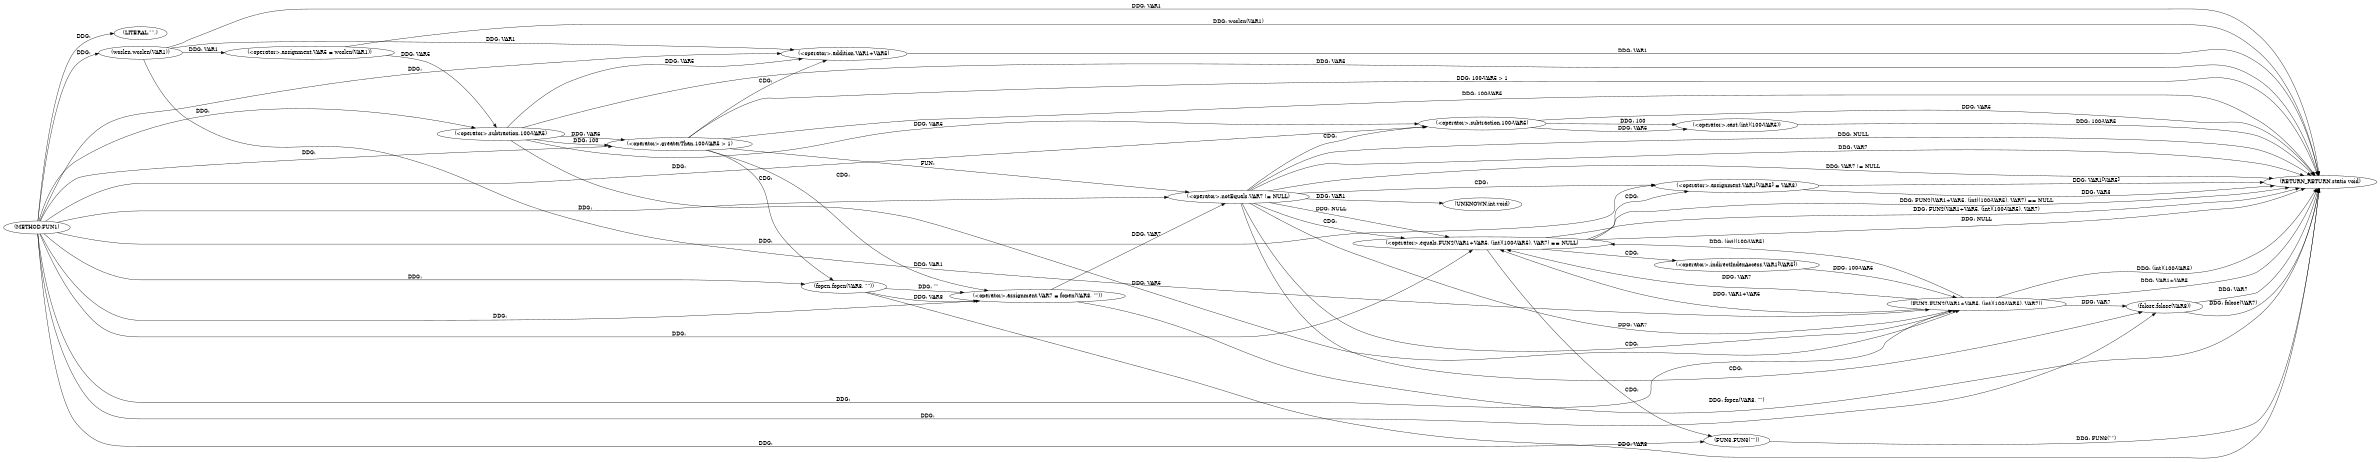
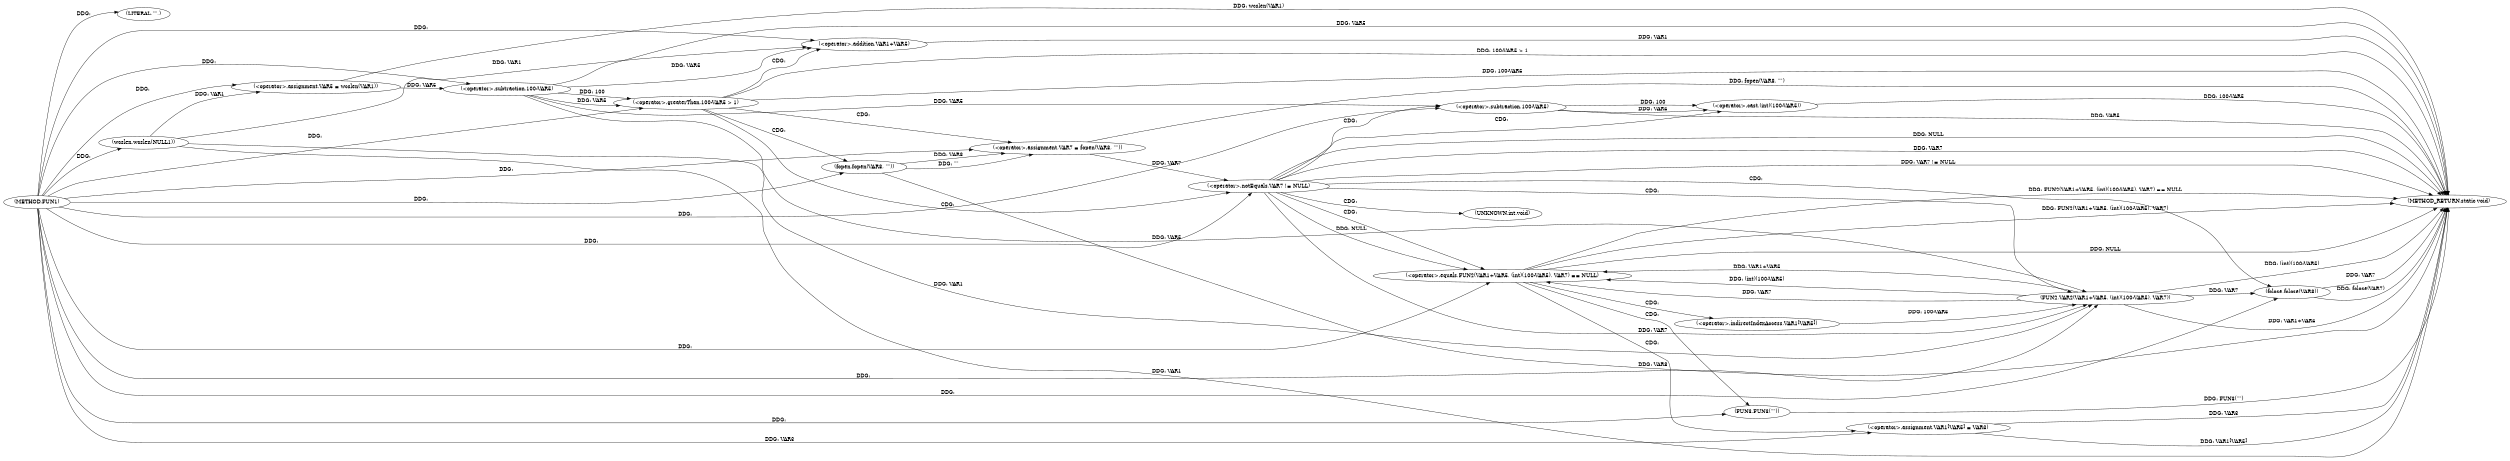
(141, 53) -> (144, 143)
none -> (122, 114)
(928, 164) -> (949, 205)
(2320, 182) -> (2449, 202)
(1475, 187) -> (1490, 131)
(1331, 197) -> (1351, 202)
(767, 241) -> (780, 440)
(1977, 304) -> (2105, 298)
